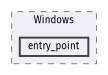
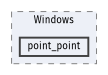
(54, 47) -> (54, 47)
